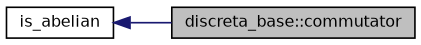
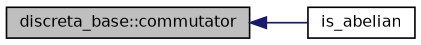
(151, 23) -> (287, 23)
